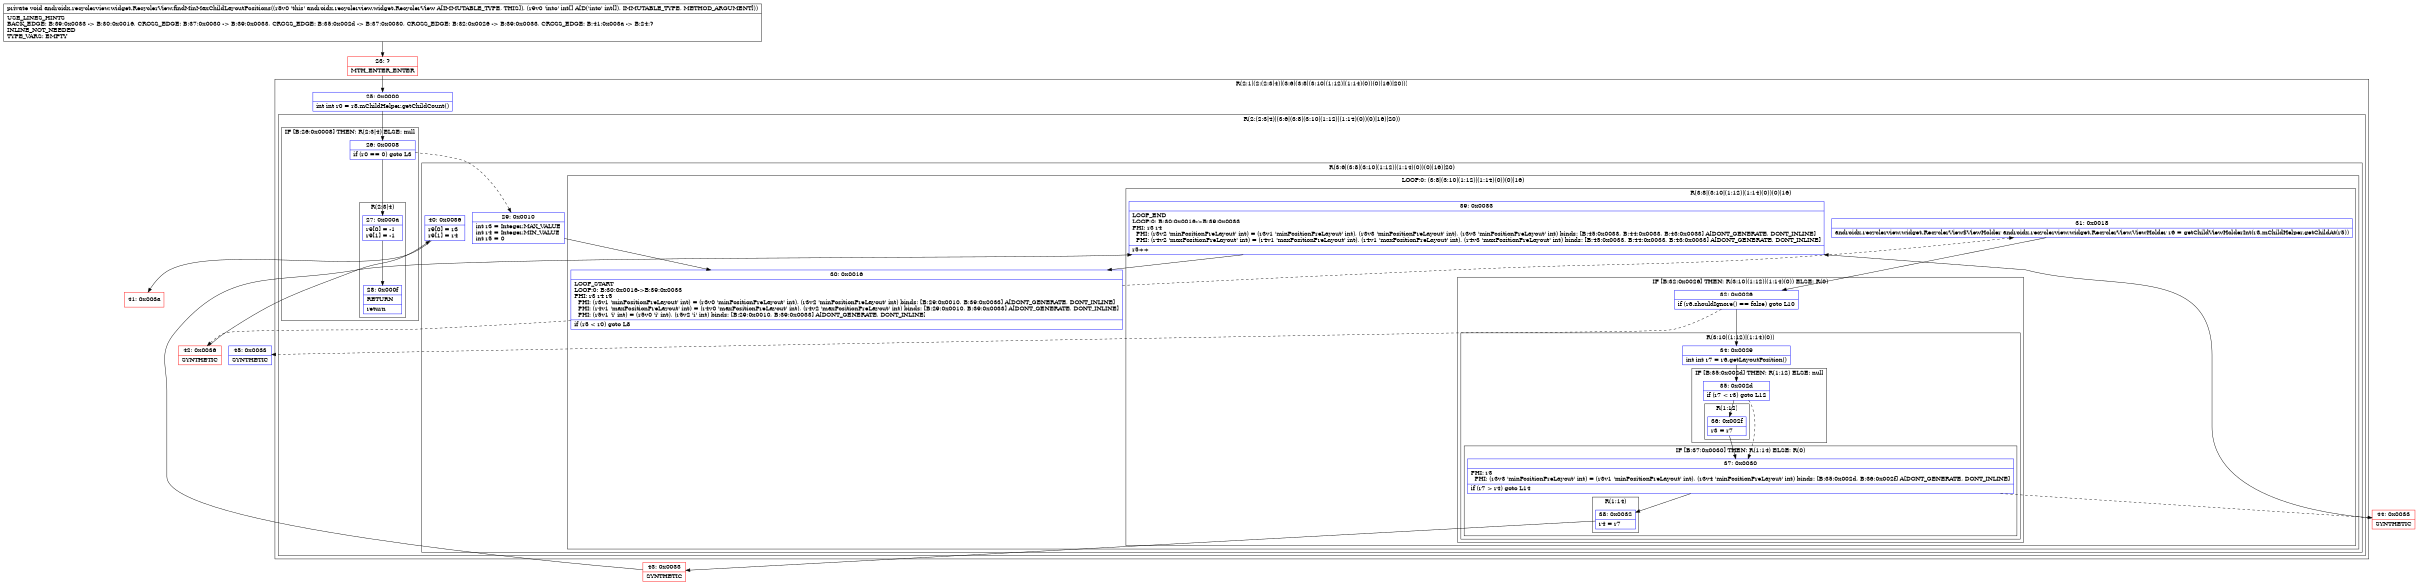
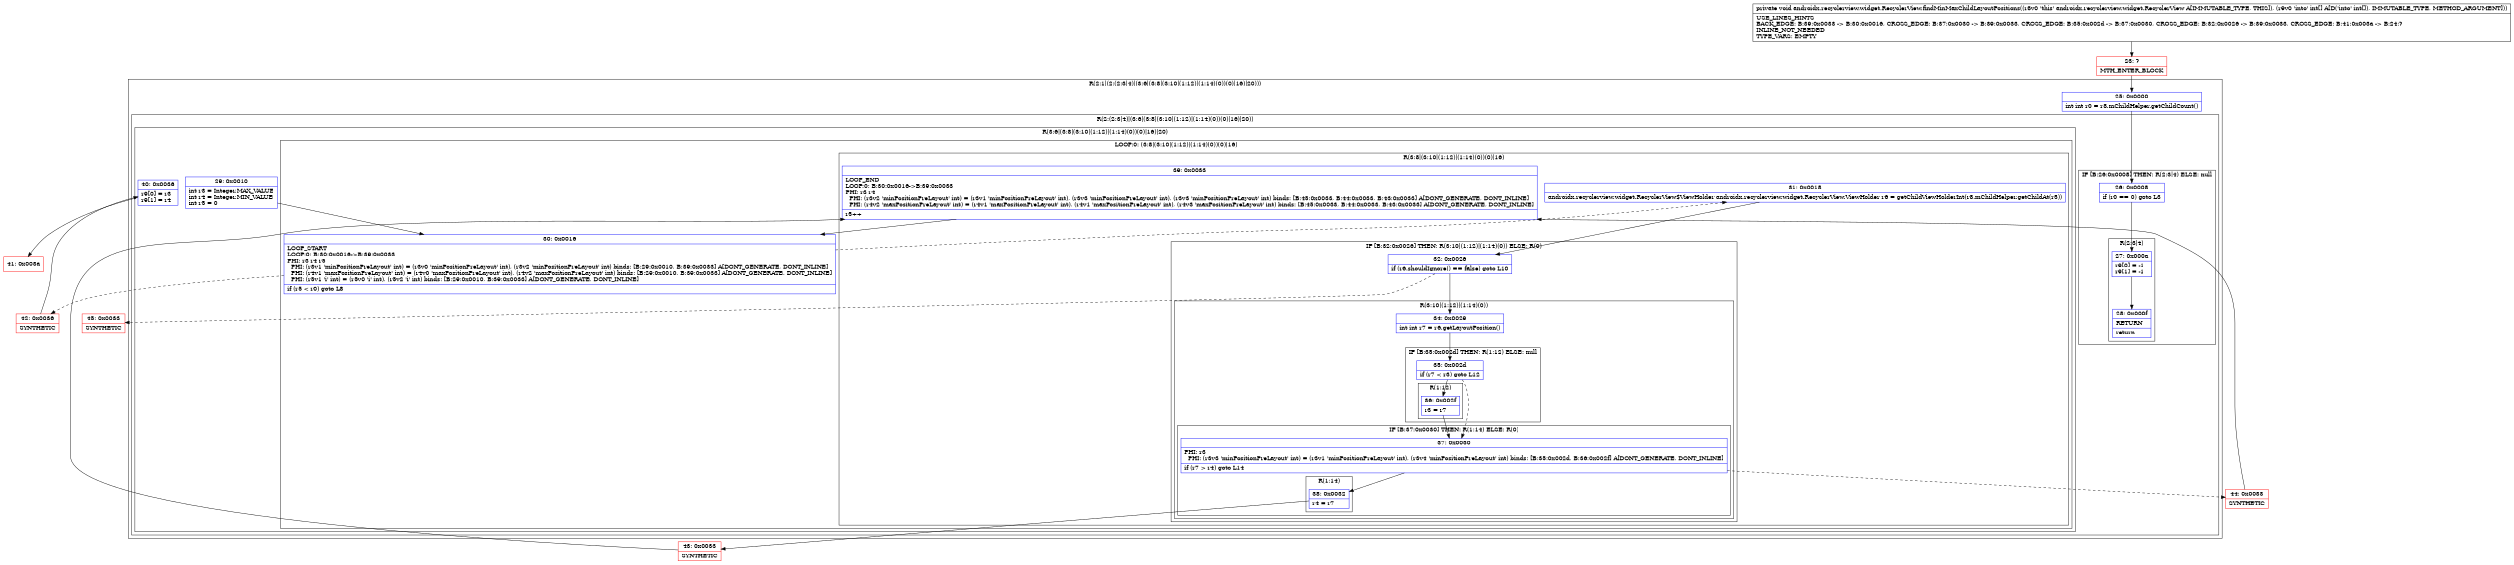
(383, 71) -> (2132, 71)
(474, 166) -> none
(250, 355) -> (104, 323)
